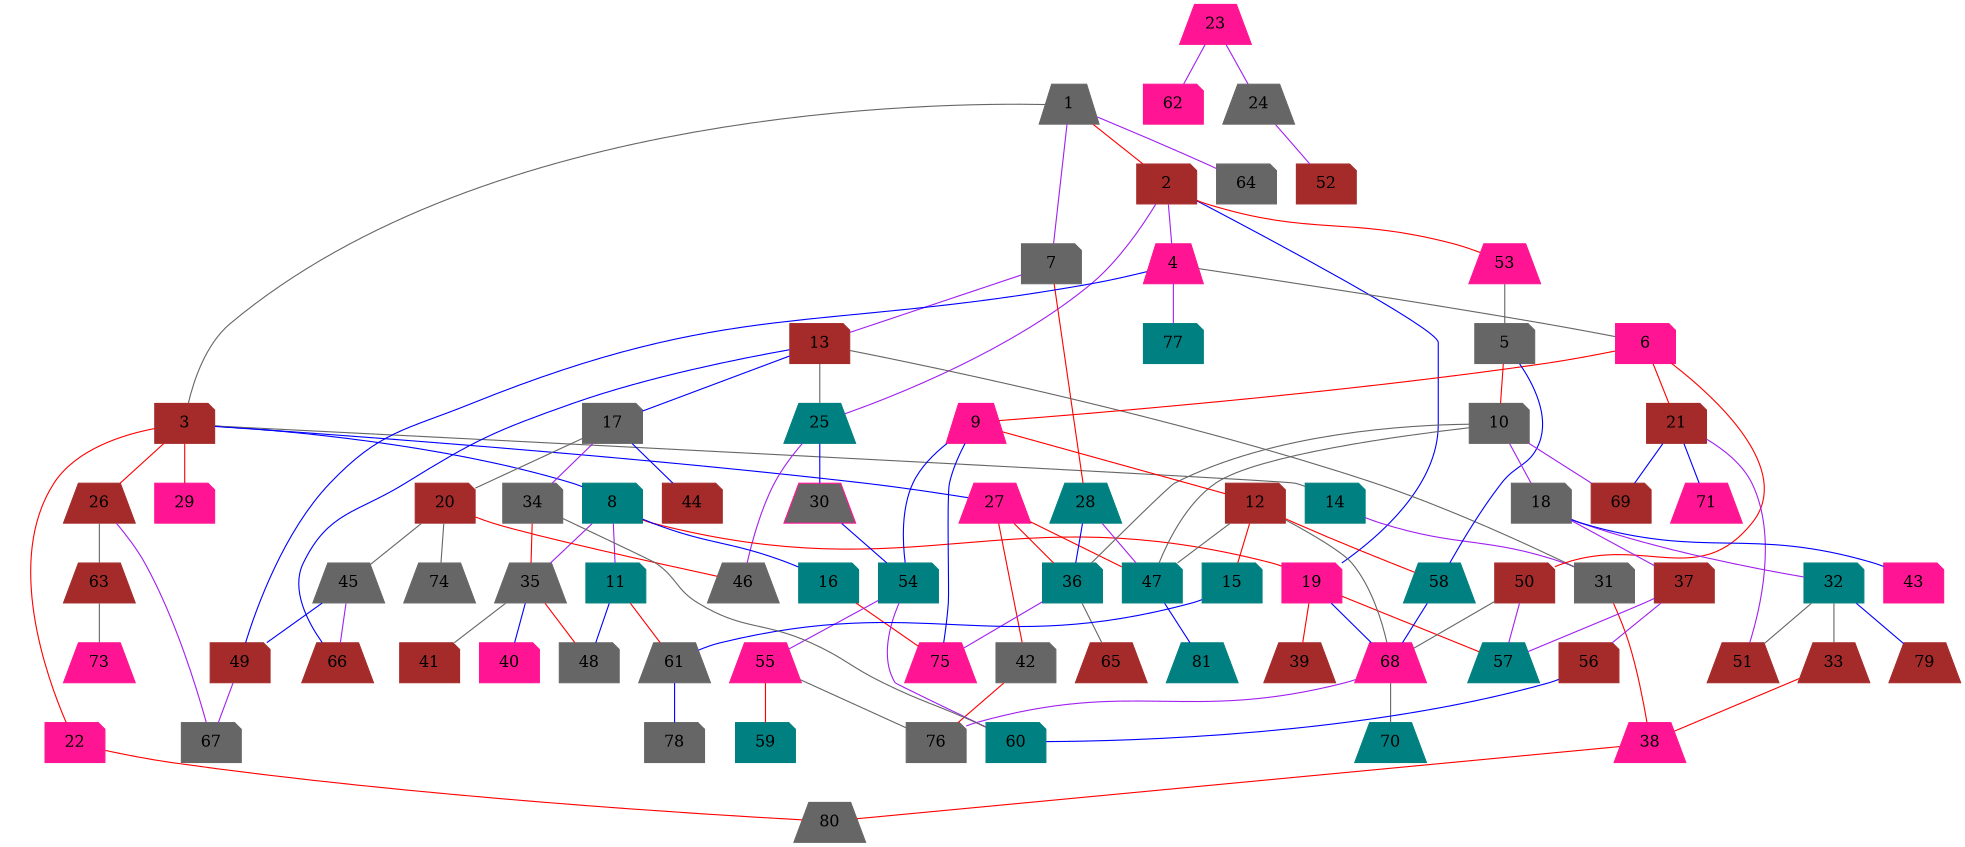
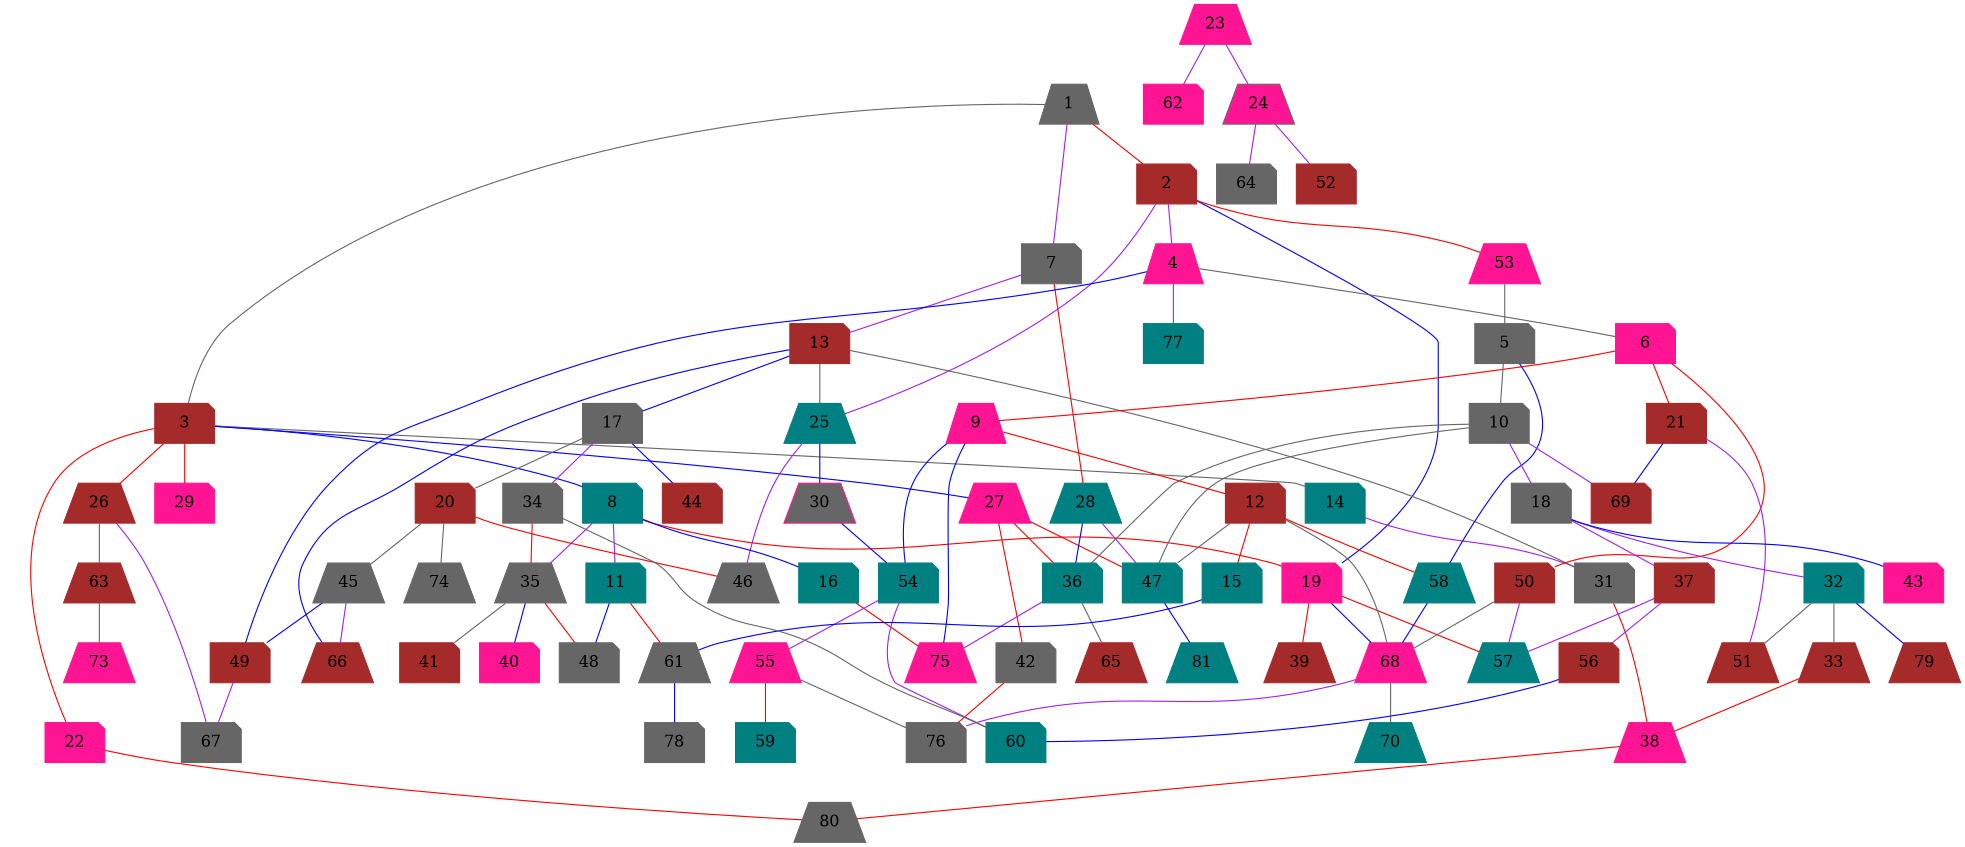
(1259, 104) -> (1259, 104)
(1157, 142) -> (1253, 144)
(1502, 384) -> (1502, 384)
(1707, 503) -> none
